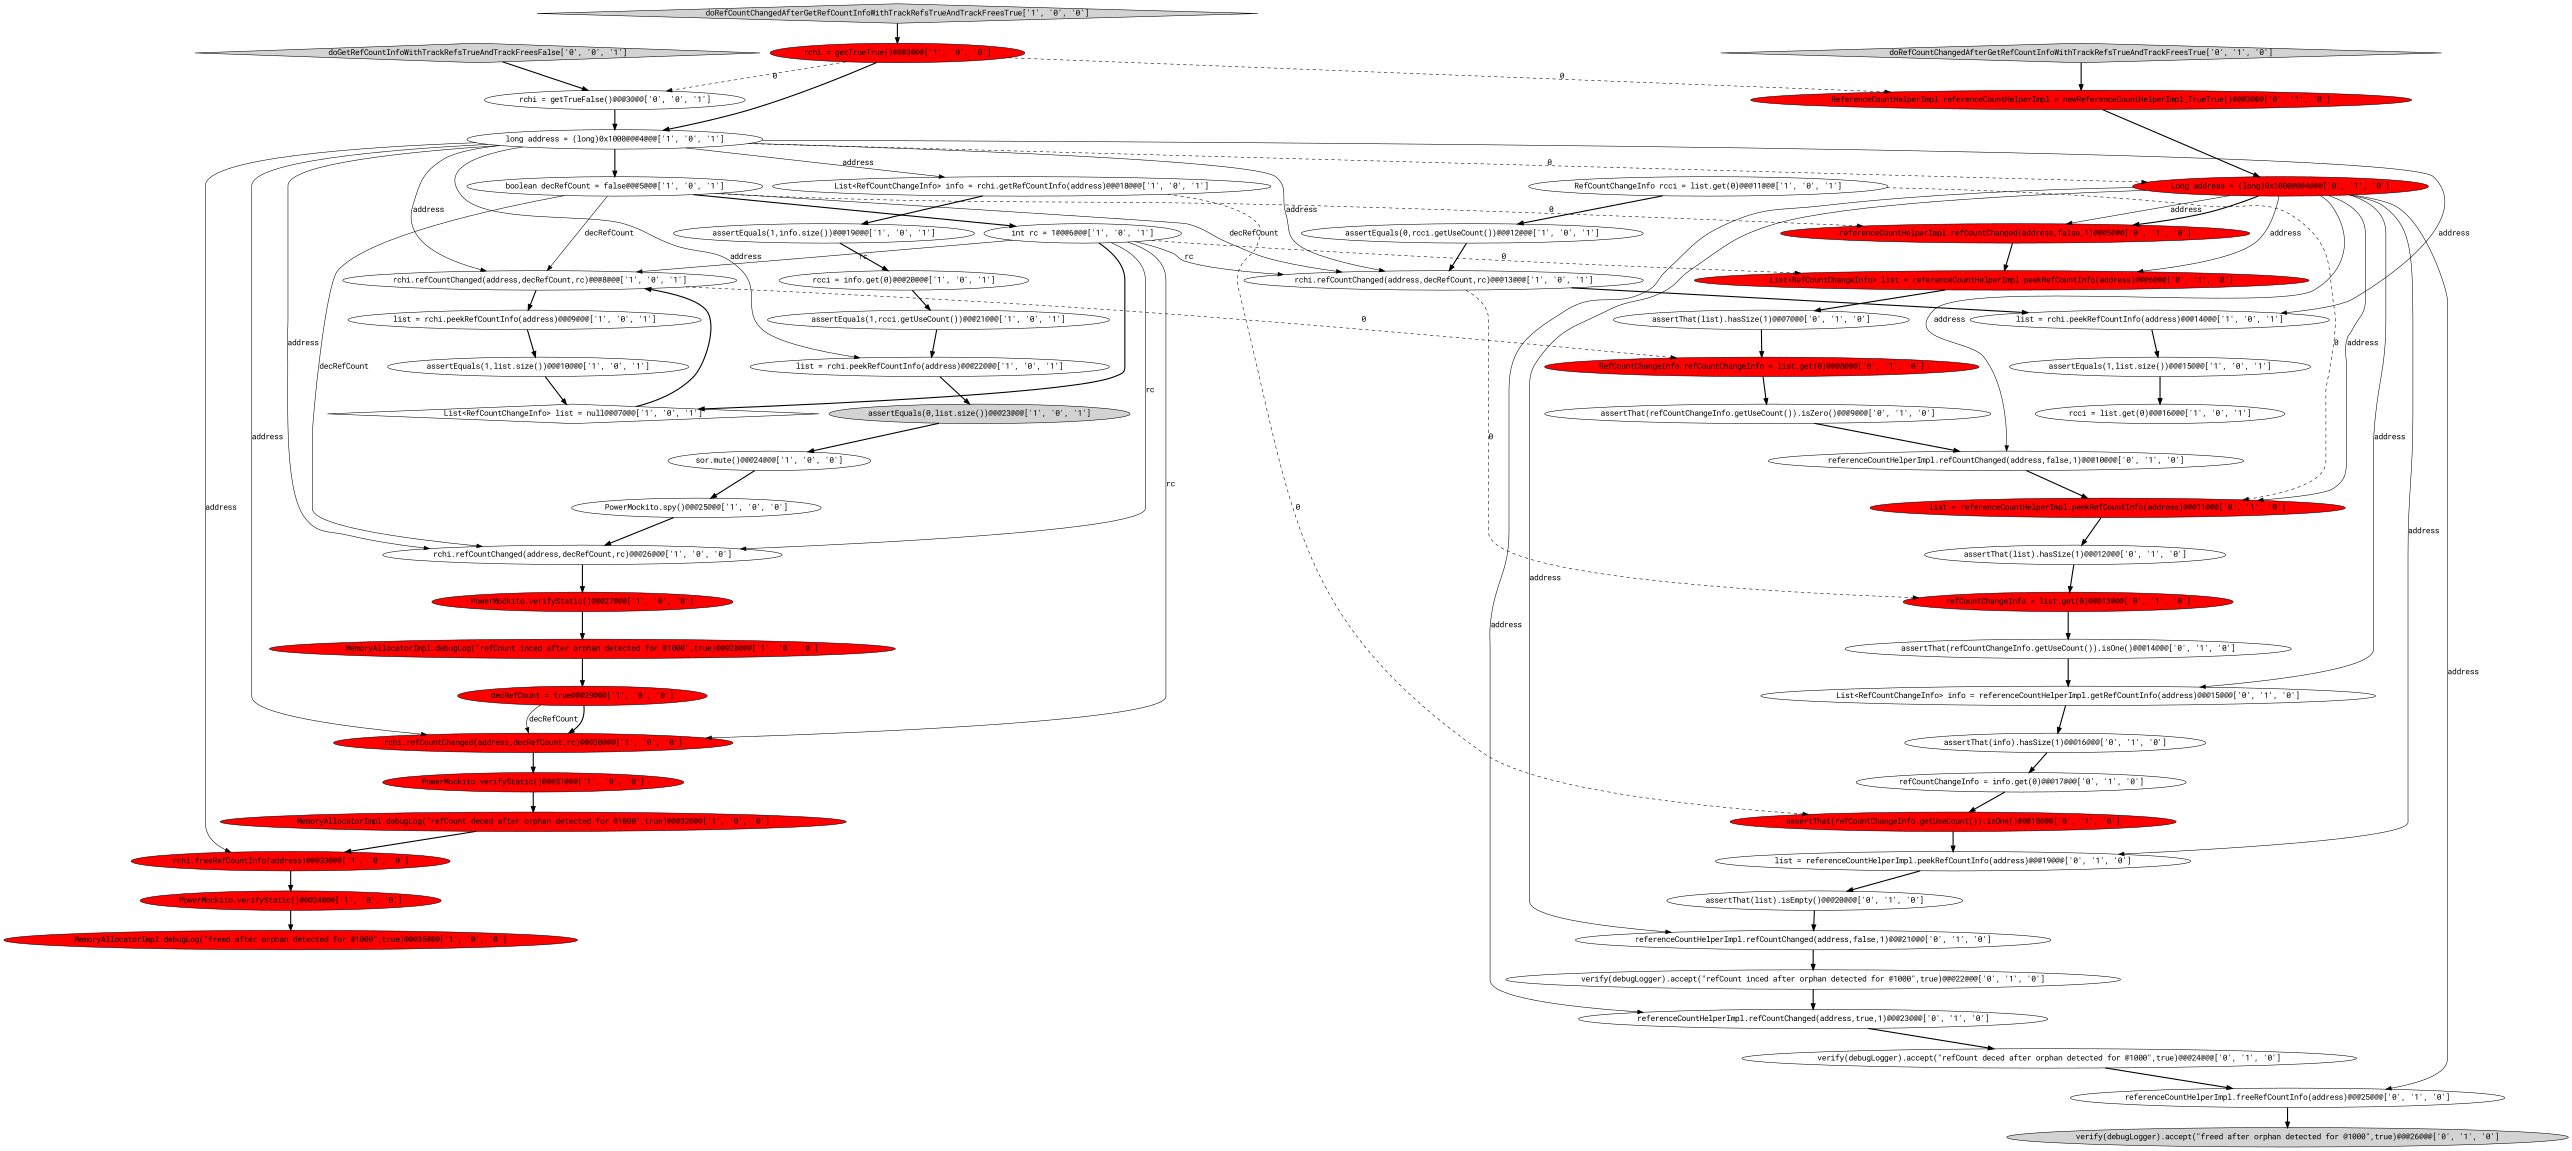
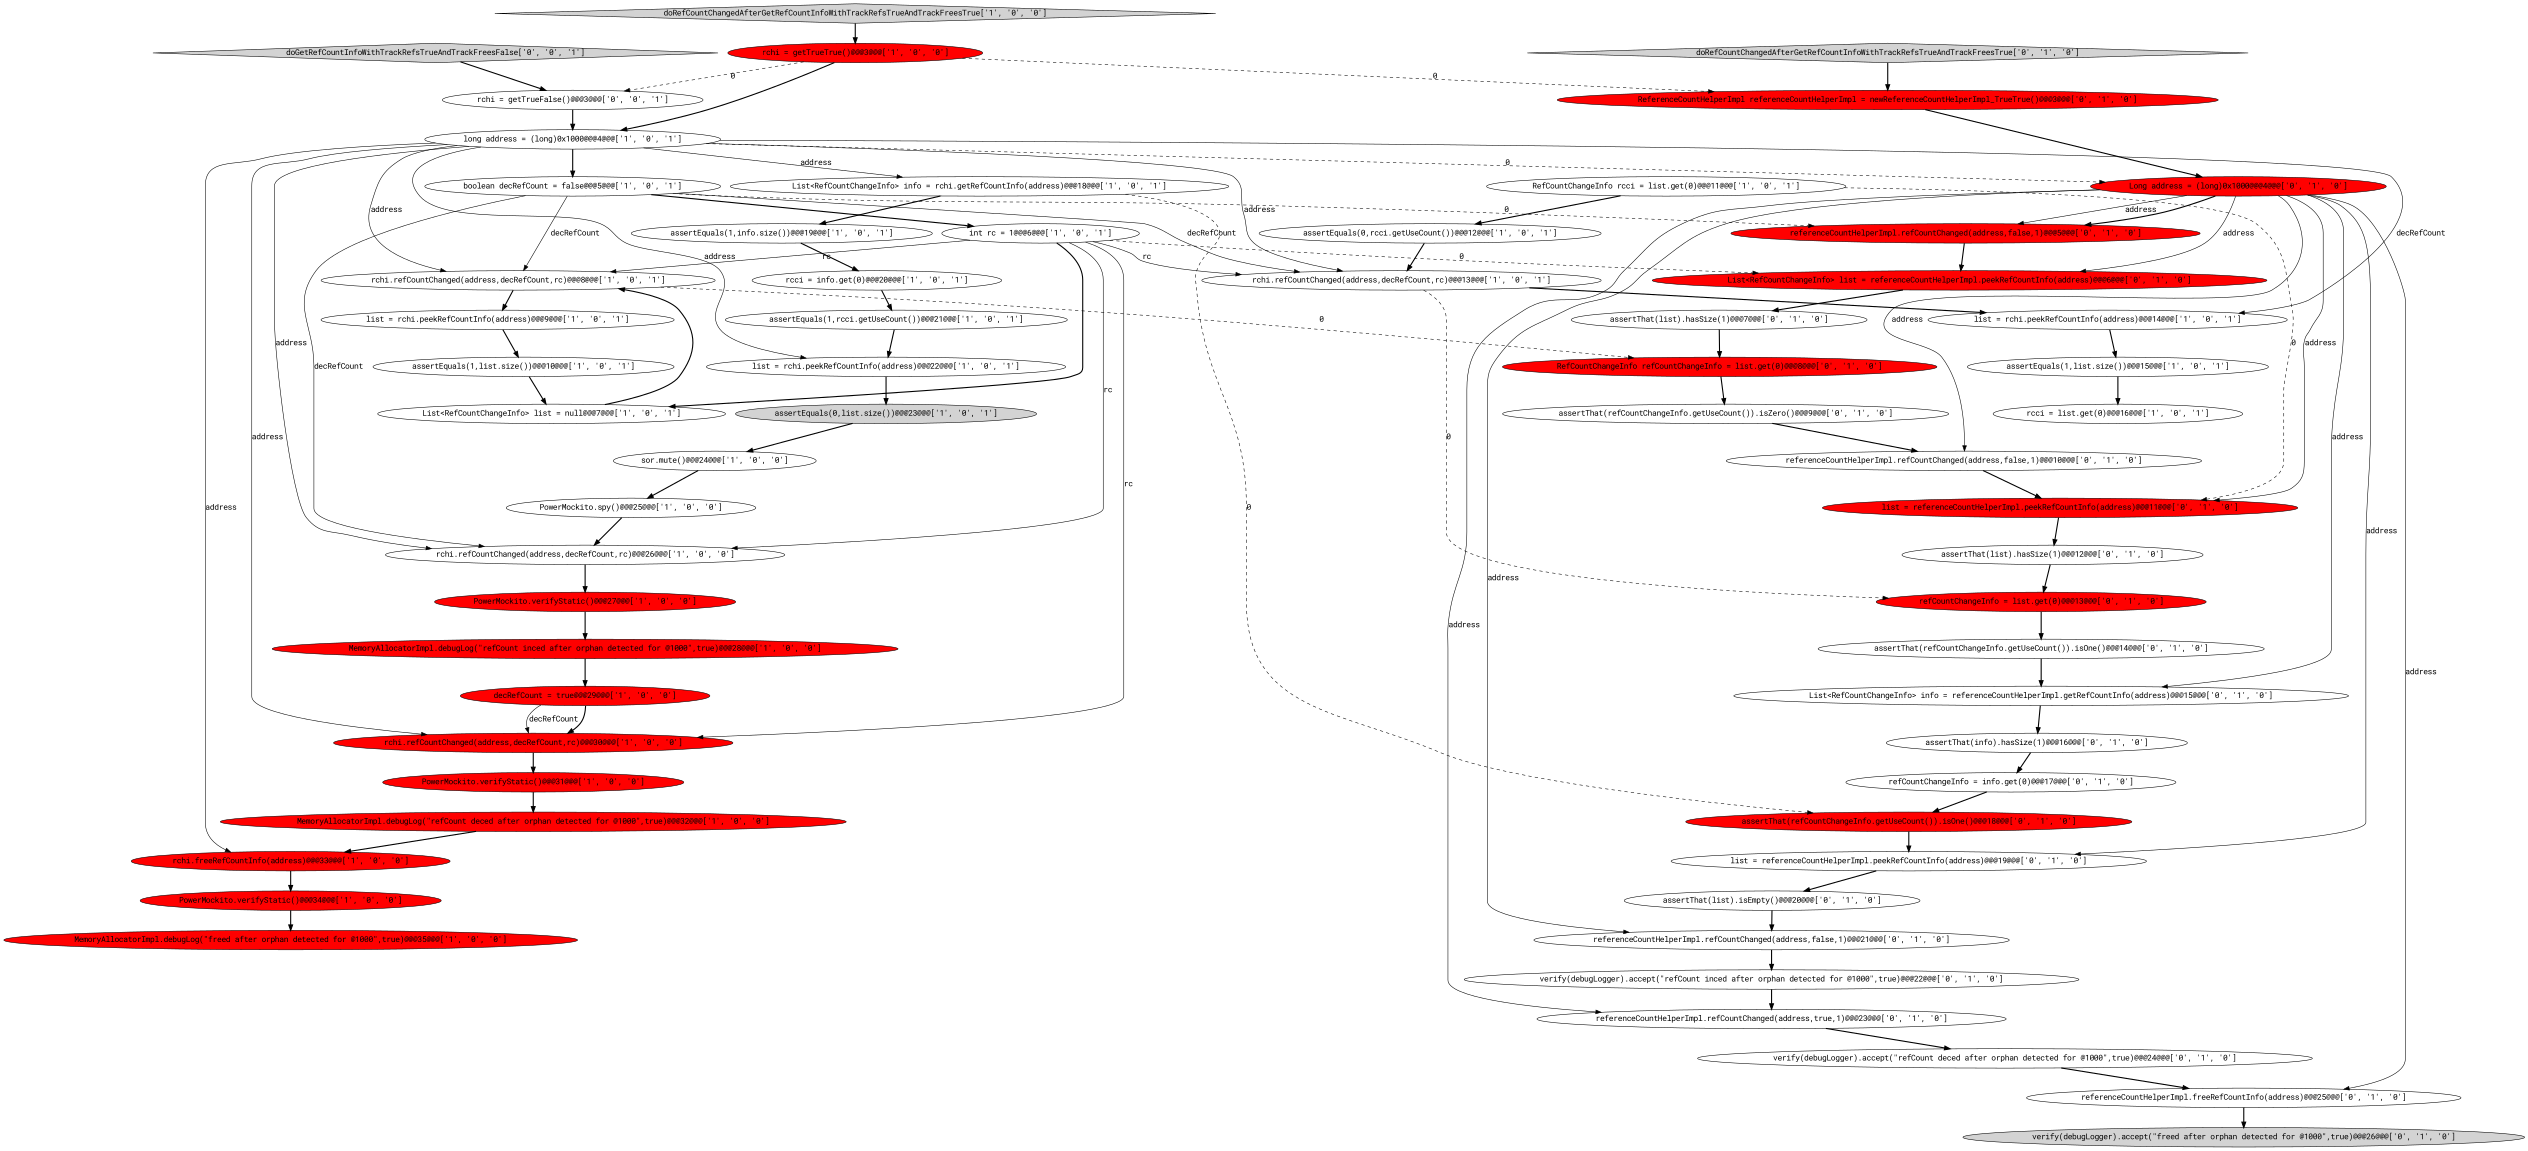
(2454, 233) -> (2421, 233)
(573, 414) -> (552, 414)
